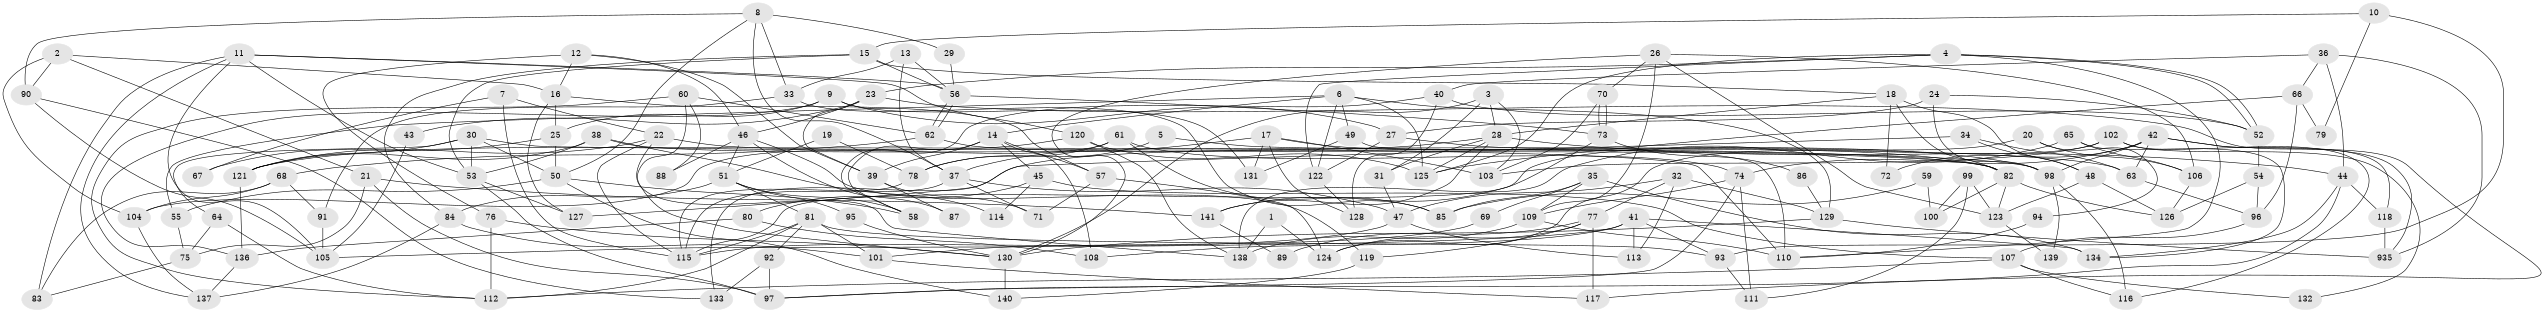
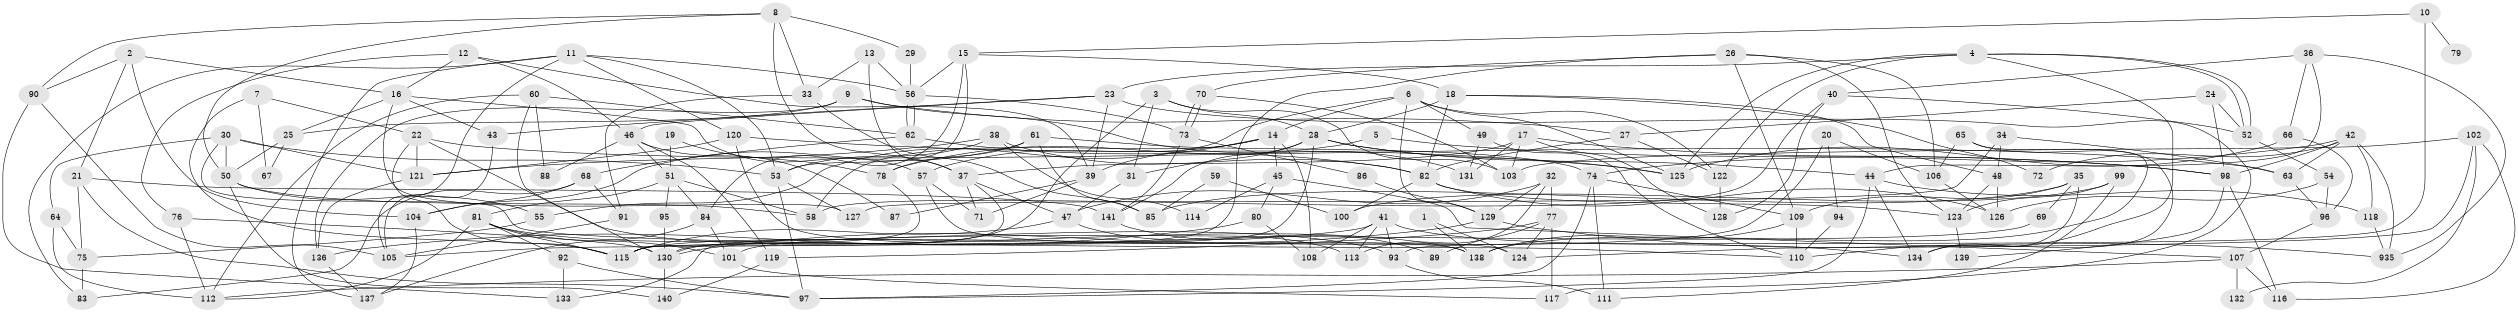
(2309, 115) -> none
none -> (448, 117)
